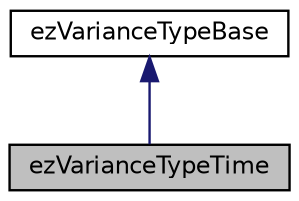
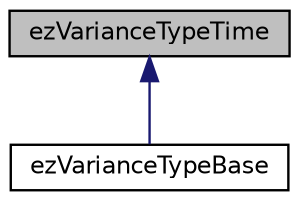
(150, 113) -> (150, 113)
